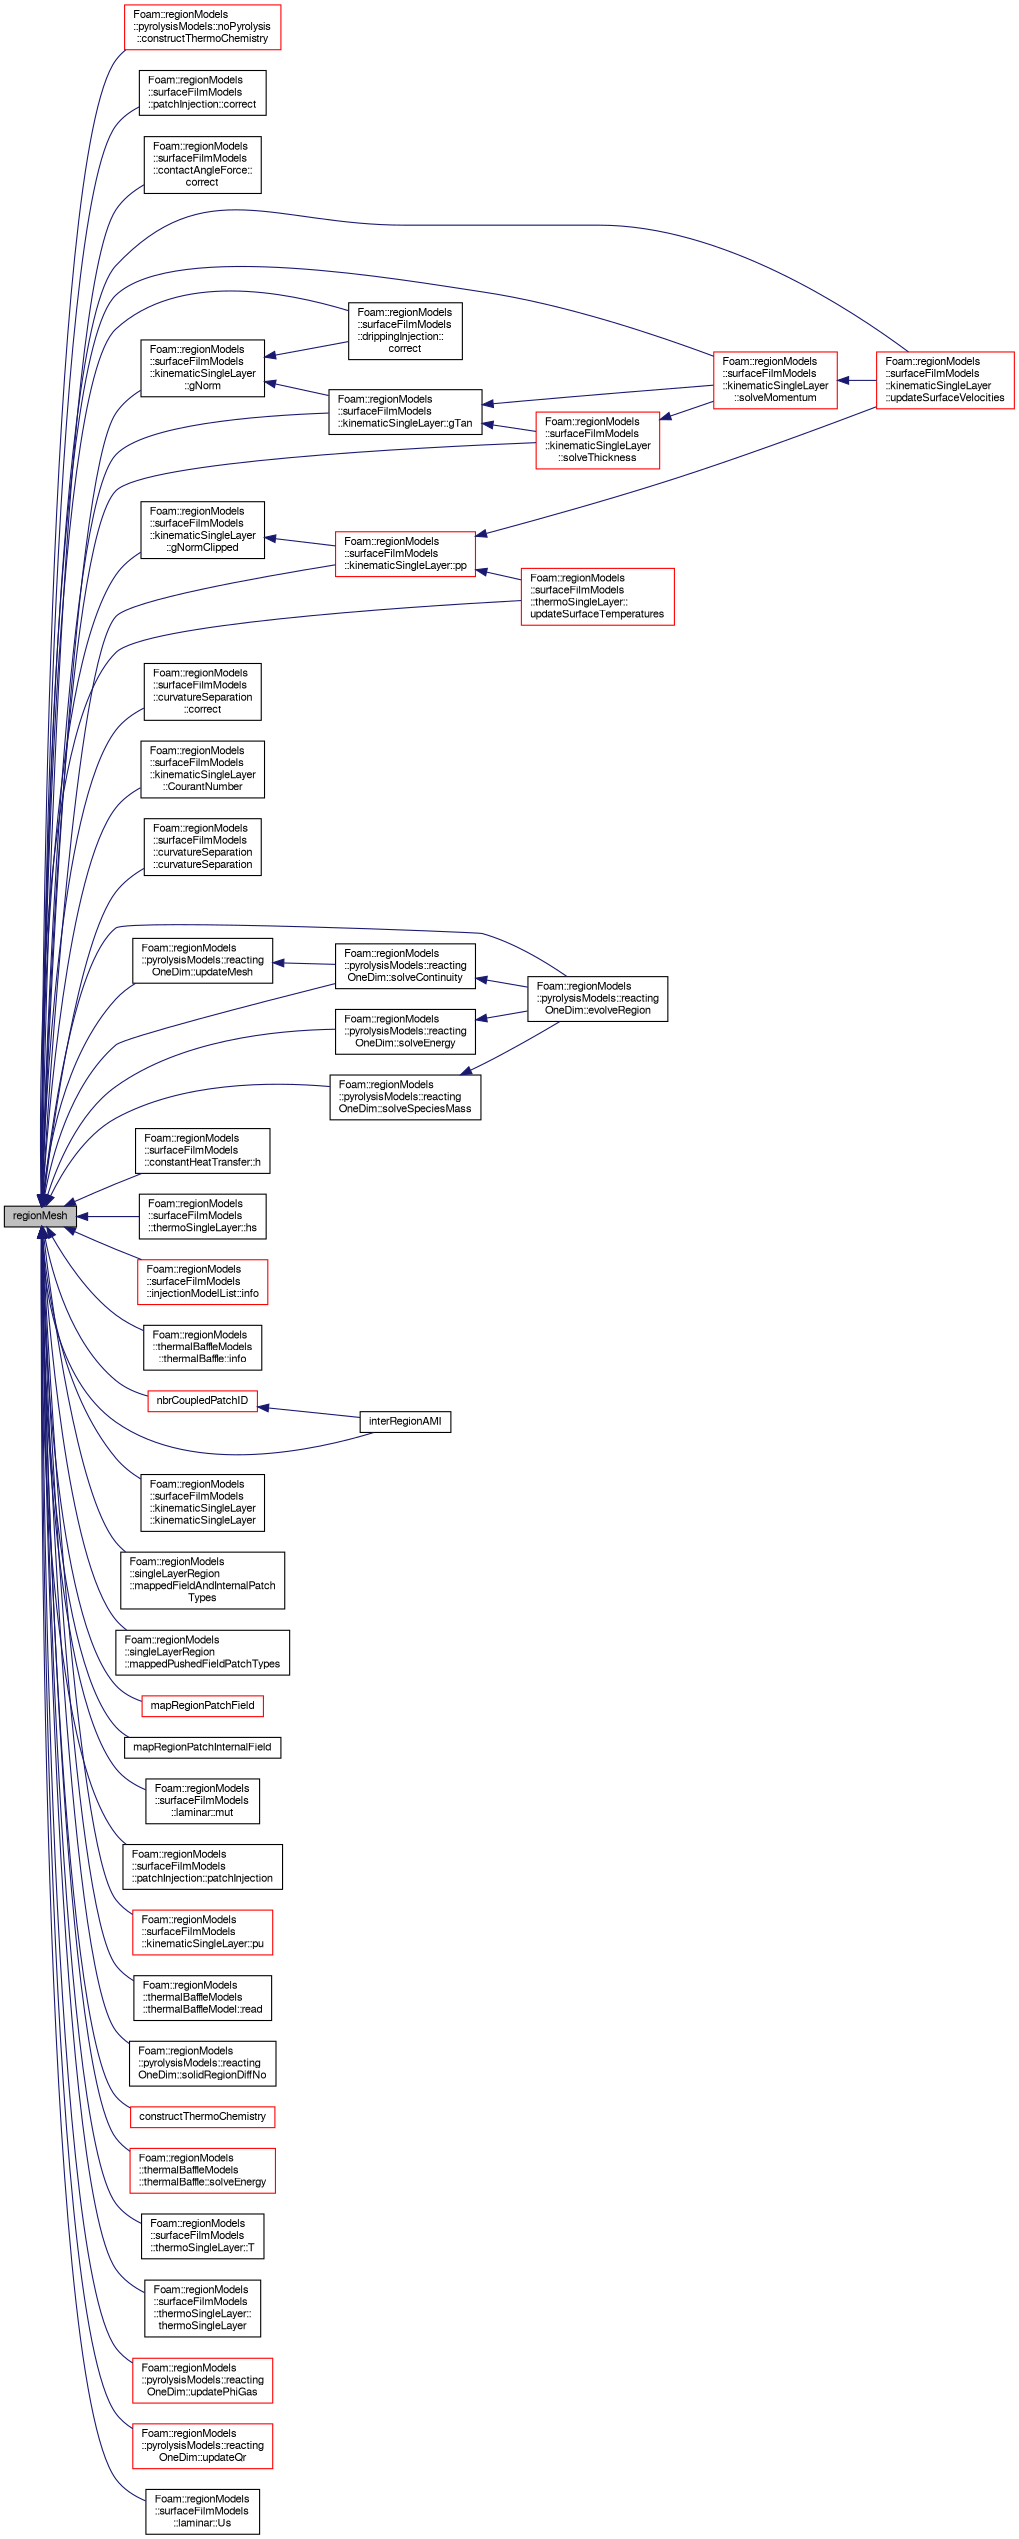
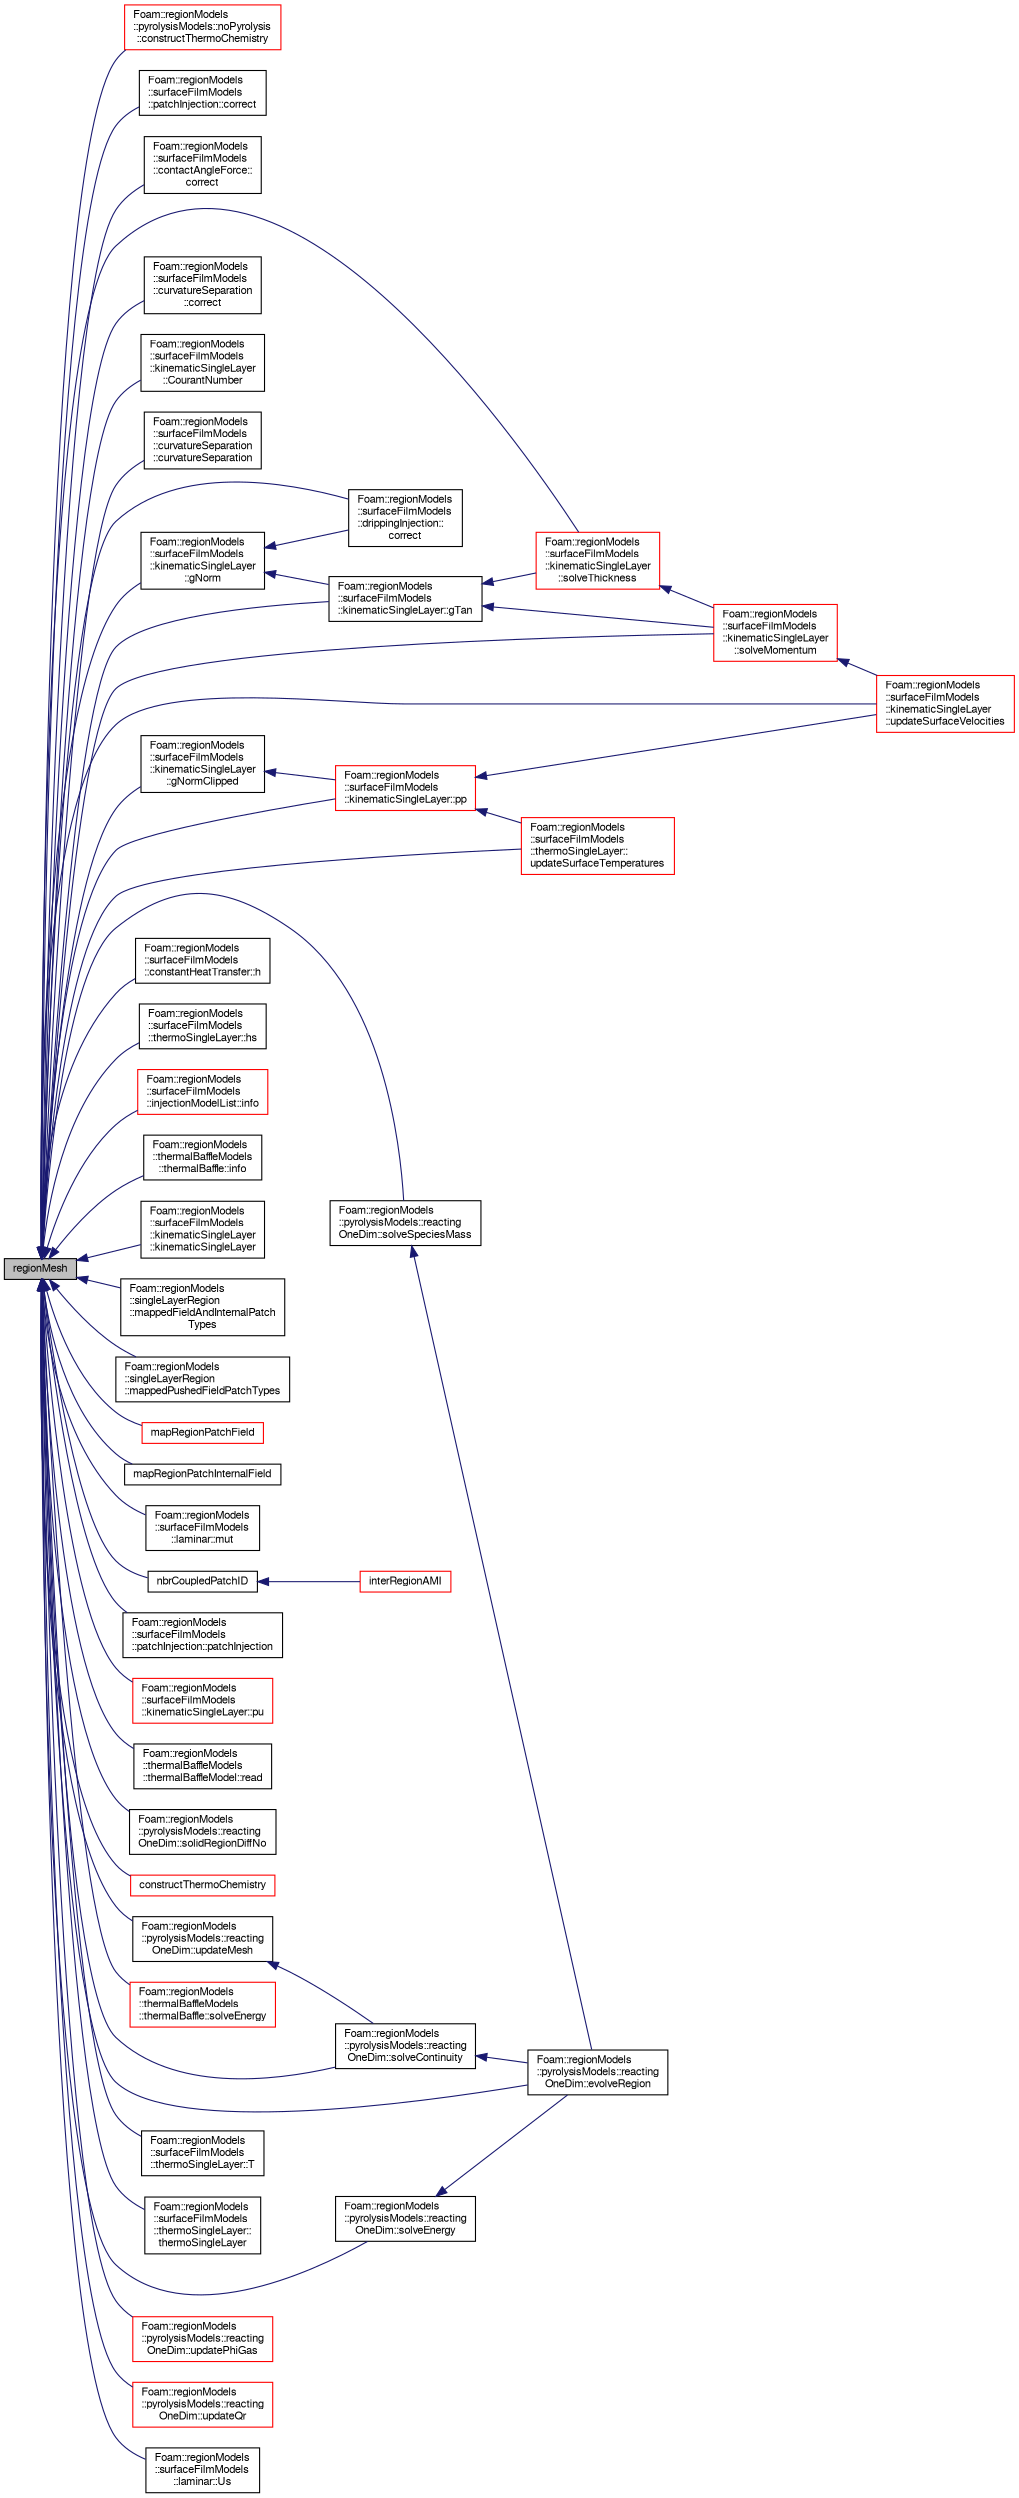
(203, 1401) -> (203, 1582)
(406, 1422) -> (406, 1582)
(143, 1437) -> none
